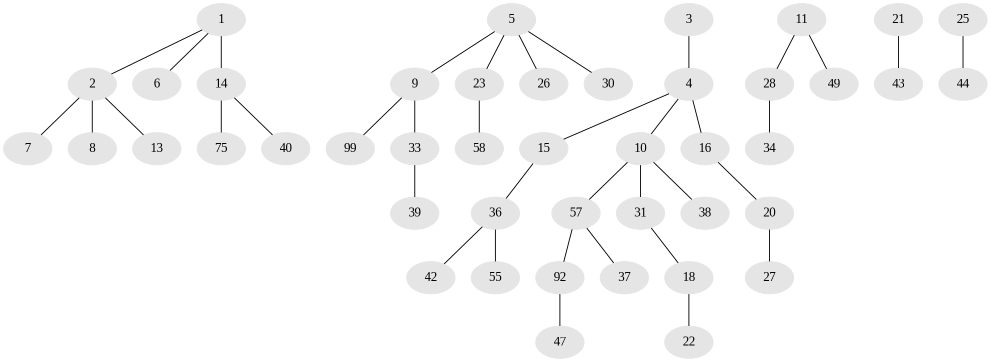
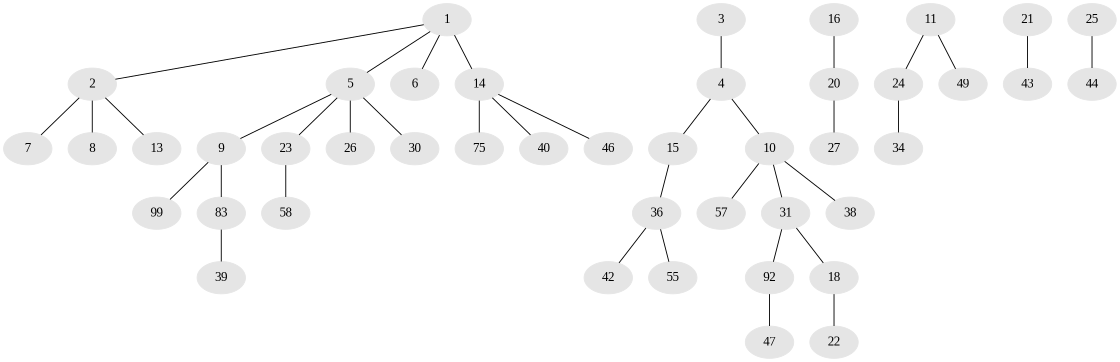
none -> (399, 52)
(770, 84) -> (899, 84)
(697, 117) -> none
(415, 149) -> (221, 213)
none -> (608, 149)
(568, 246) -> (778, 246)
(624, 278) -> none
